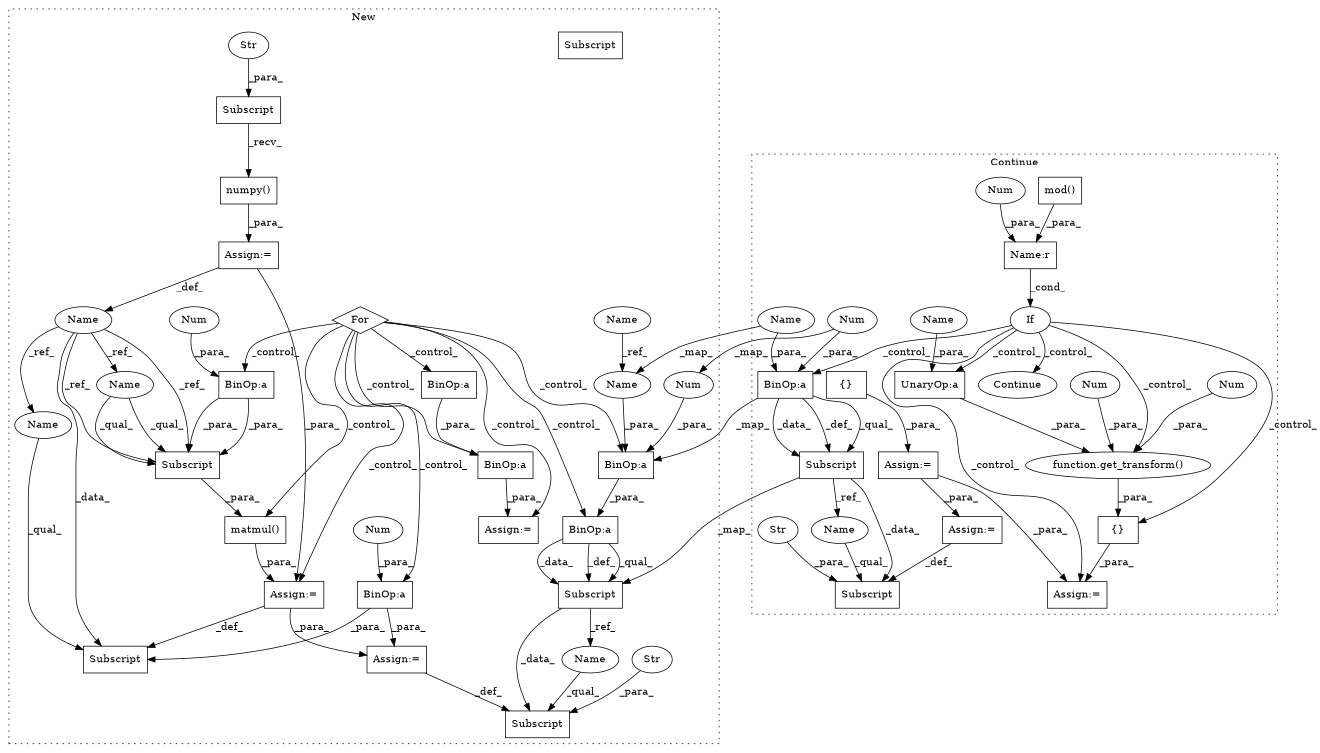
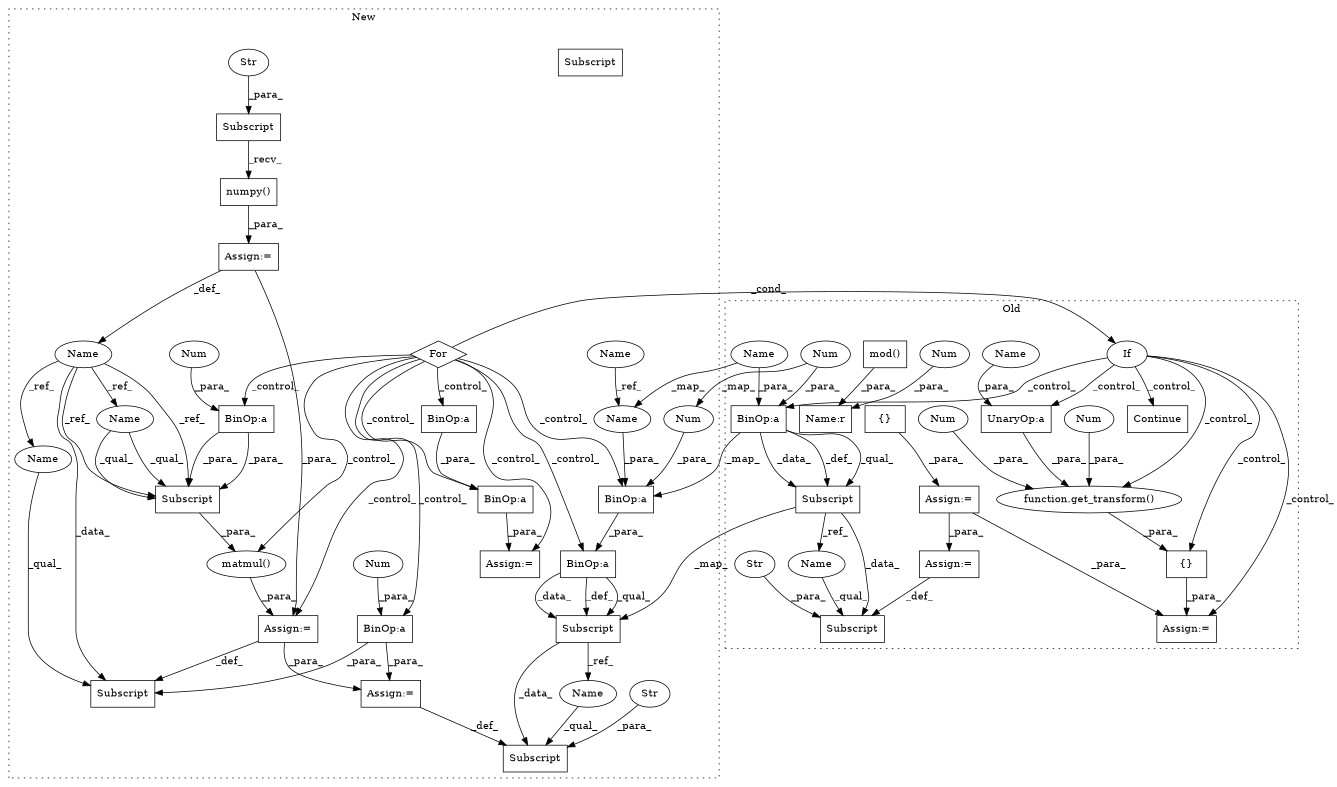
(1015, 163) -> (1012, 309)
(1030, 284) -> (782, 292)
(1018, 385) -> (1158, 419)
(255, 530) -> (246, 564)
